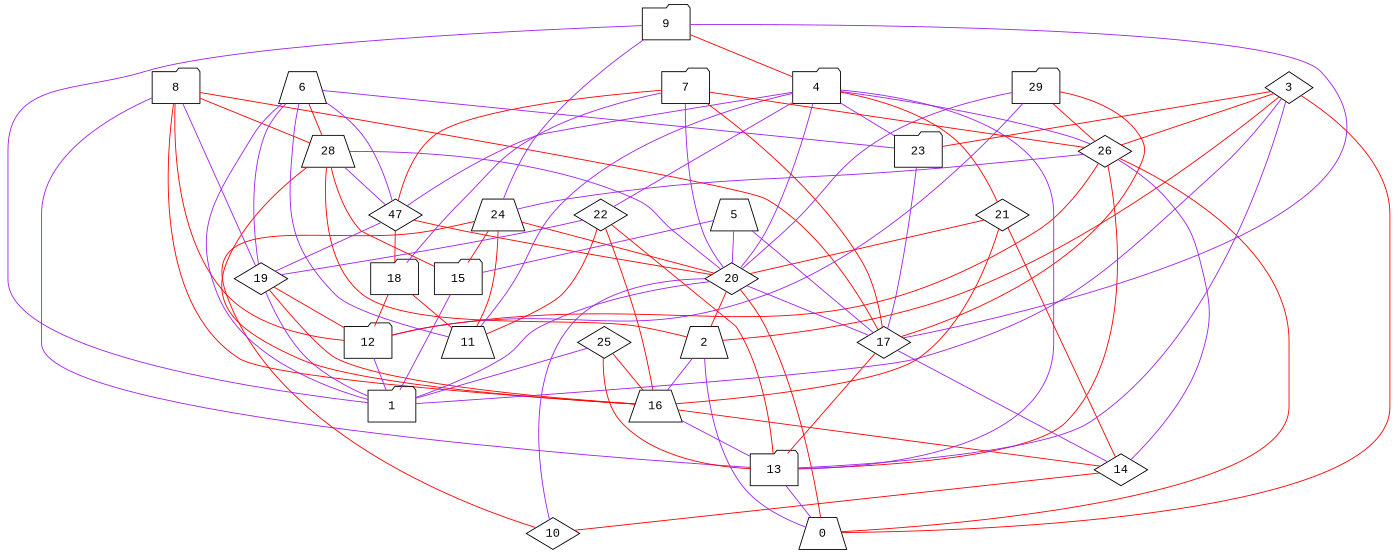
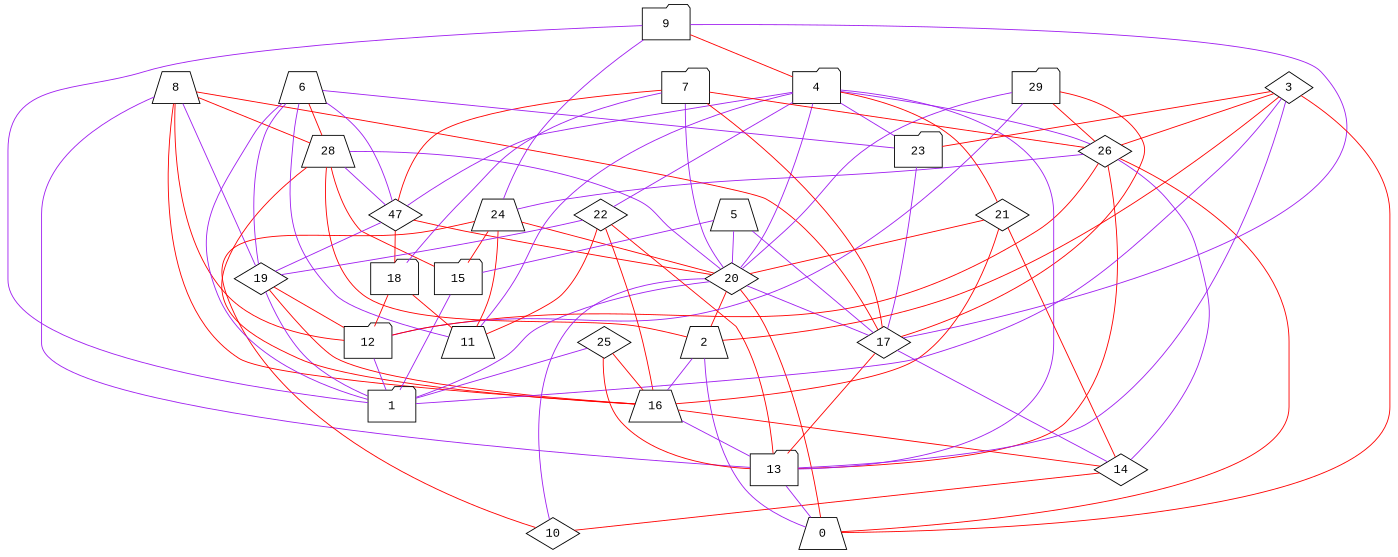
(176, 88) -> (176, 88)
